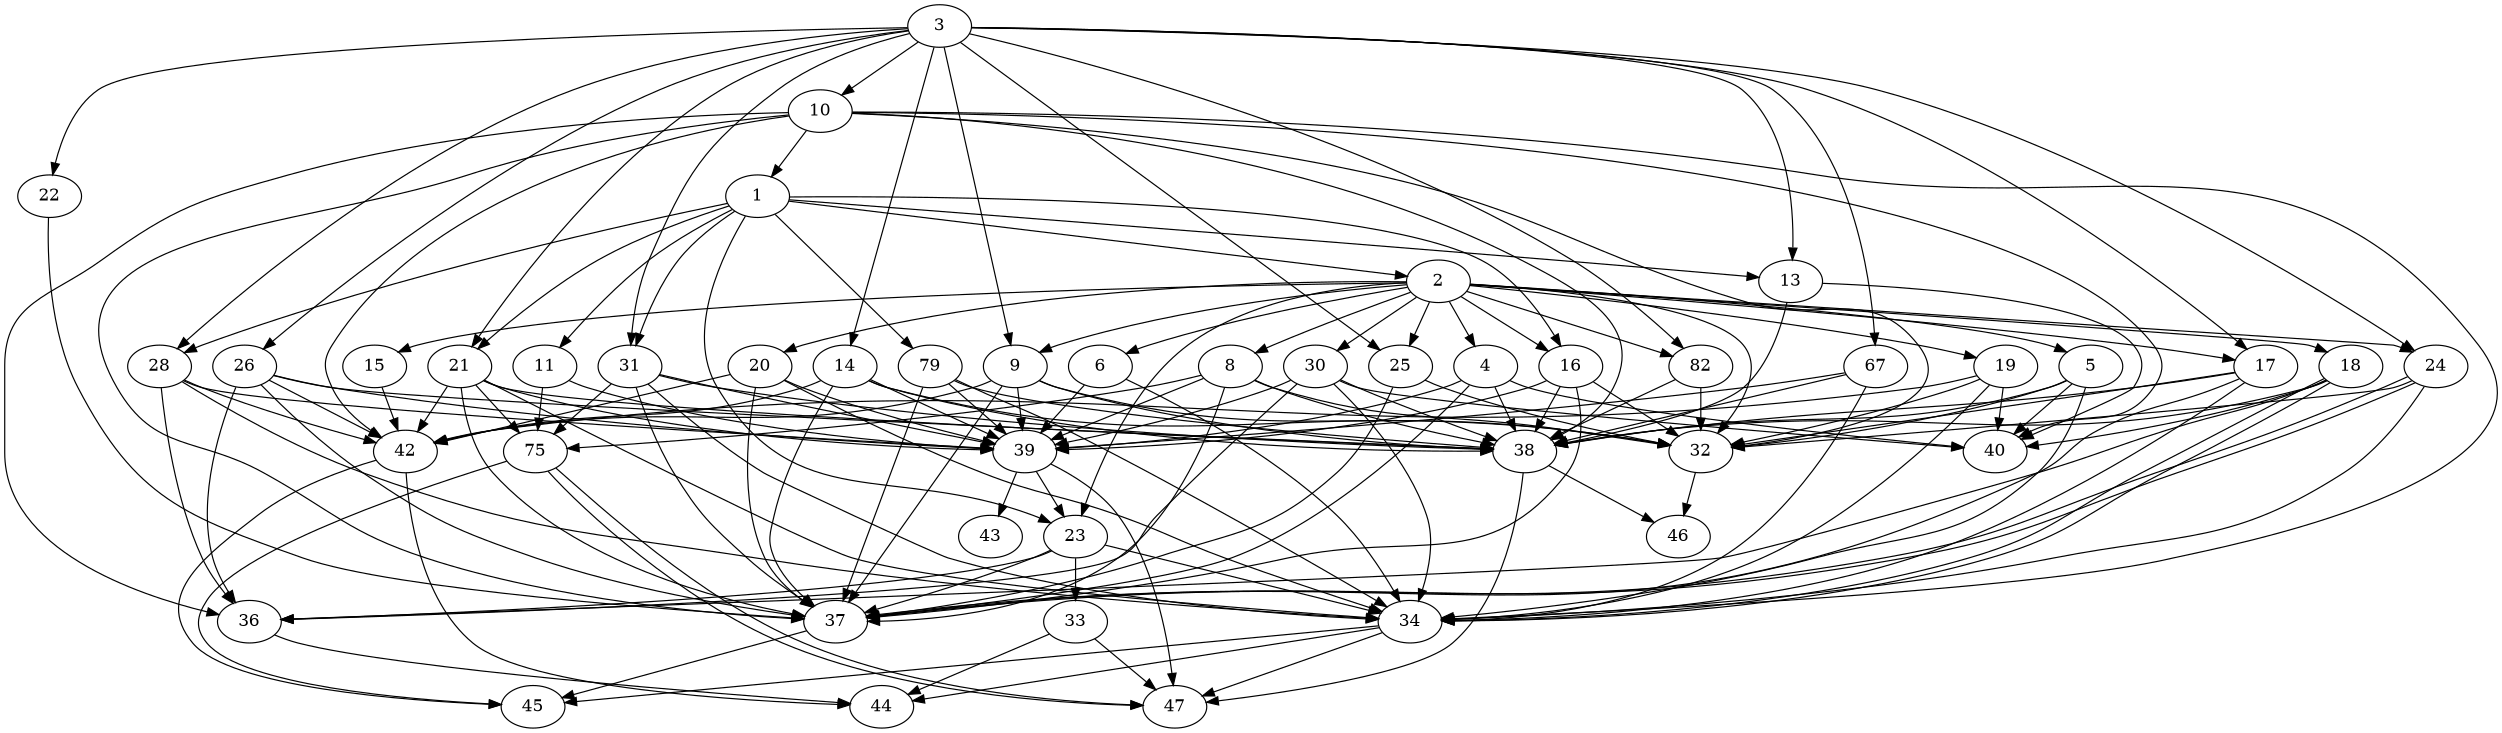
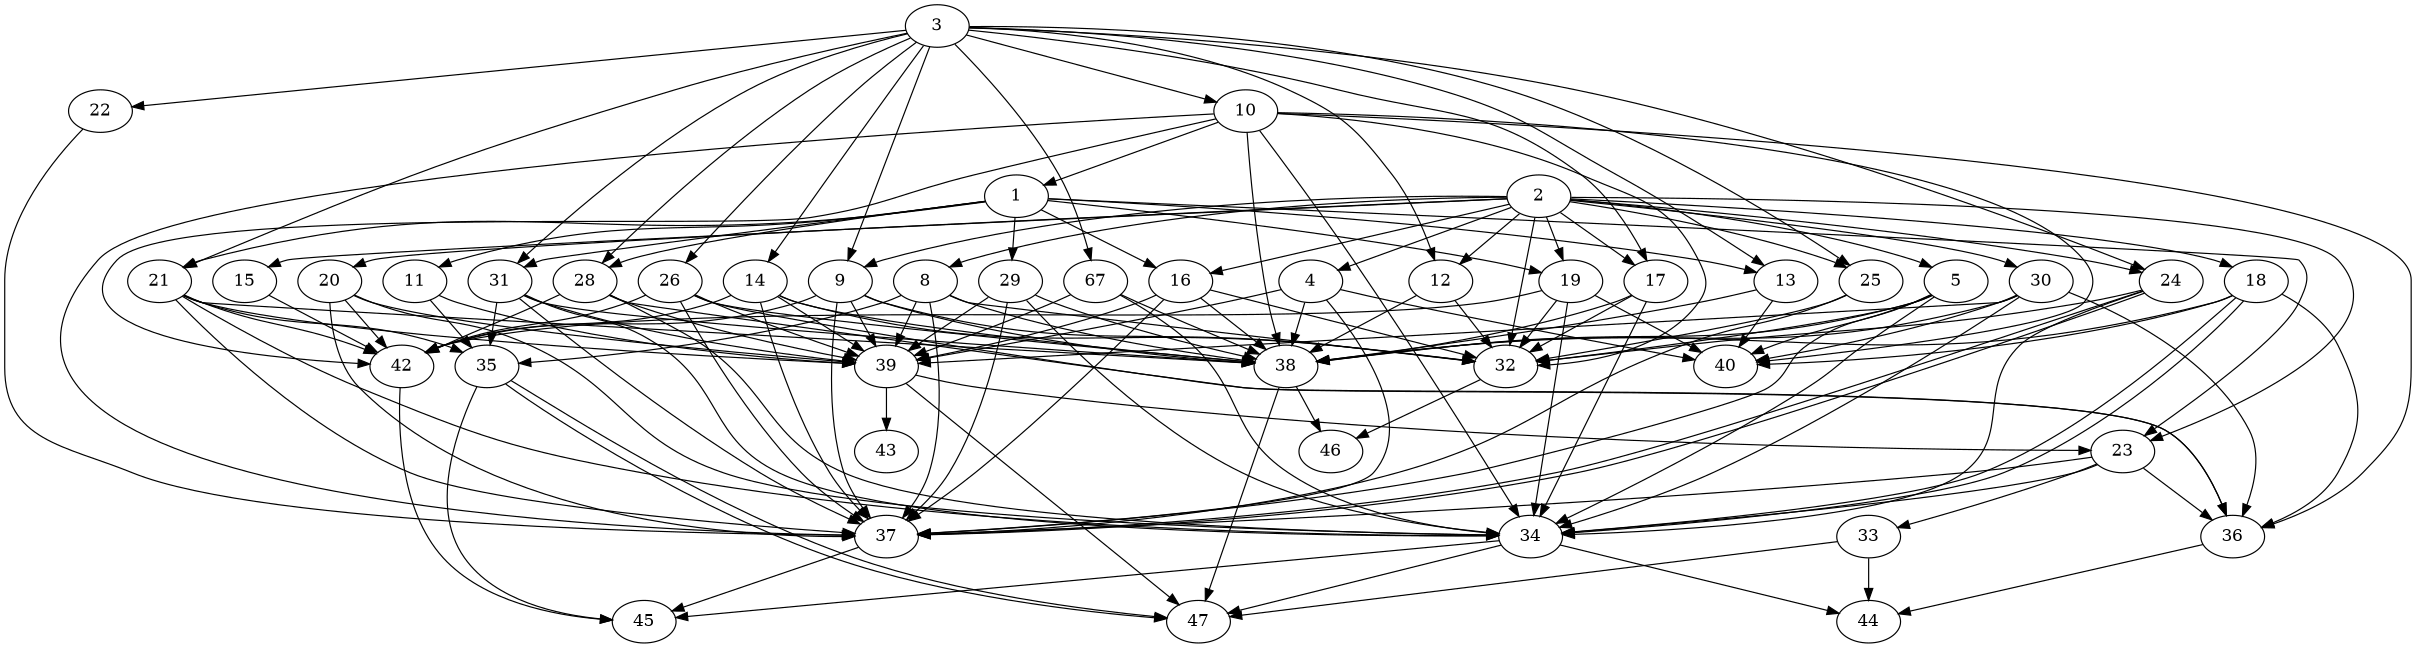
(1092, 238) -> (1290, 230)
(930, 366) -> (1011, 281)
(1100, 366) -> none
(1701, 366) -> (1441, 281)
(535, 452) -> (487, 366)
(1889, 534) -> (1450, 476)
(532, 669) -> none
